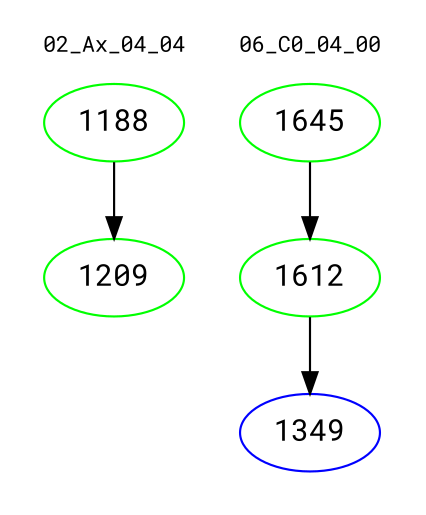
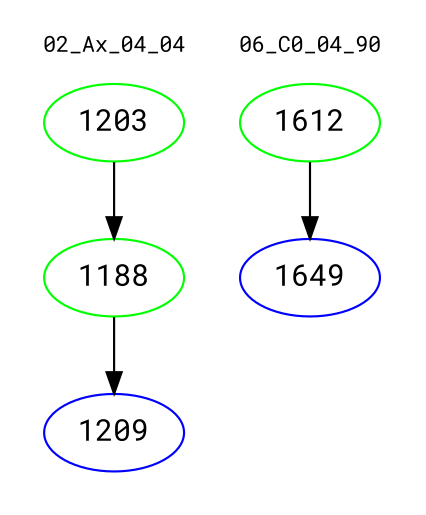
(311, 46) -> (311, 46)
none -> (114, 123)
(310, 123) -> none
(114, 278) -> (114, 433)
(310, 433) -> (310, 278)
